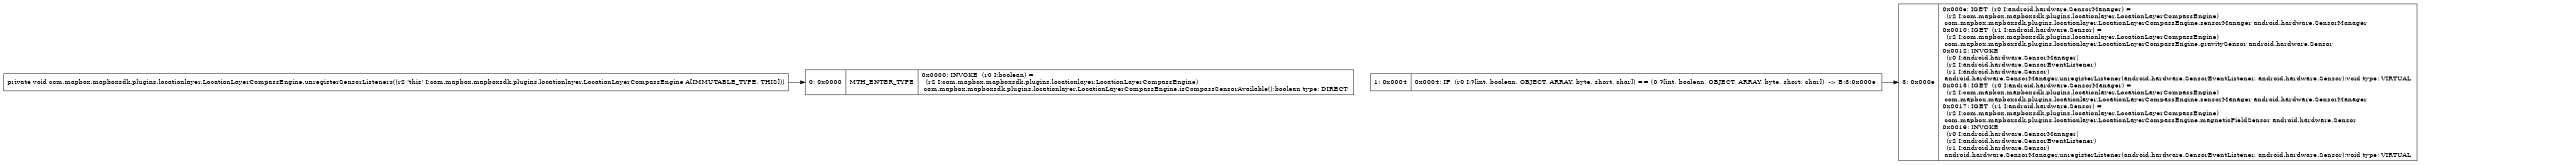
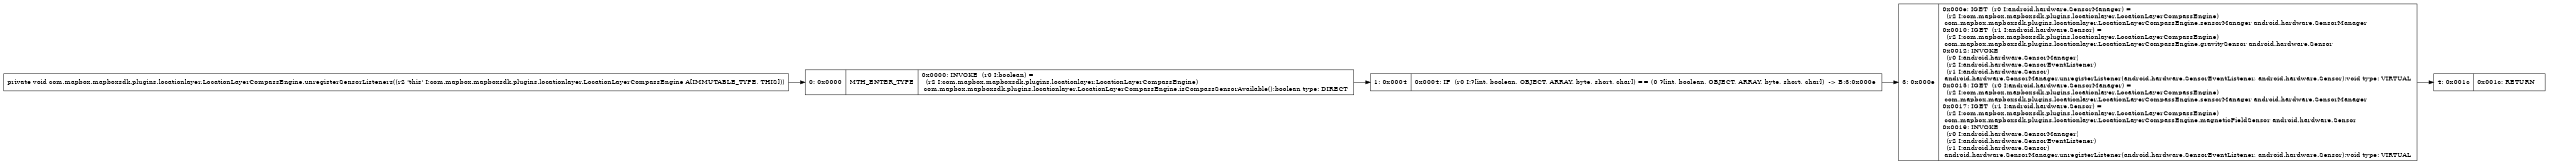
none -> (1360, 82)
none -> (2489, 82)
